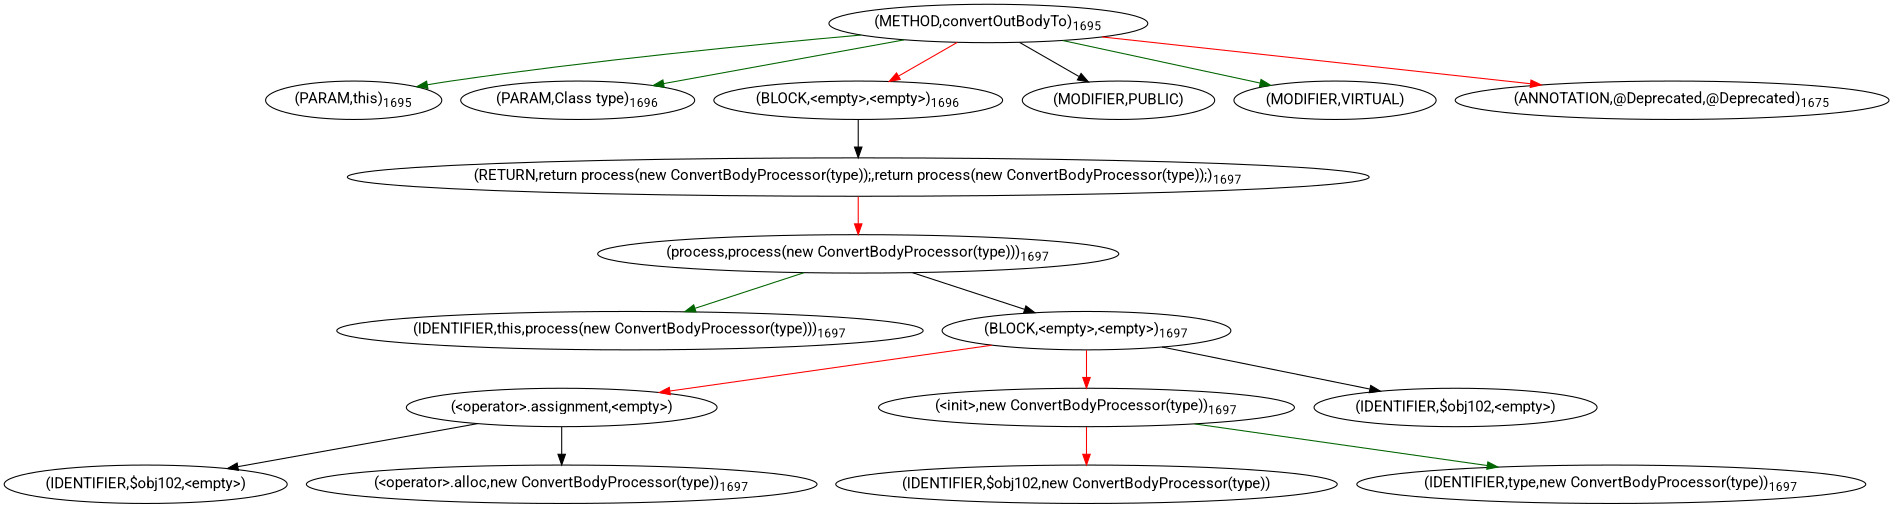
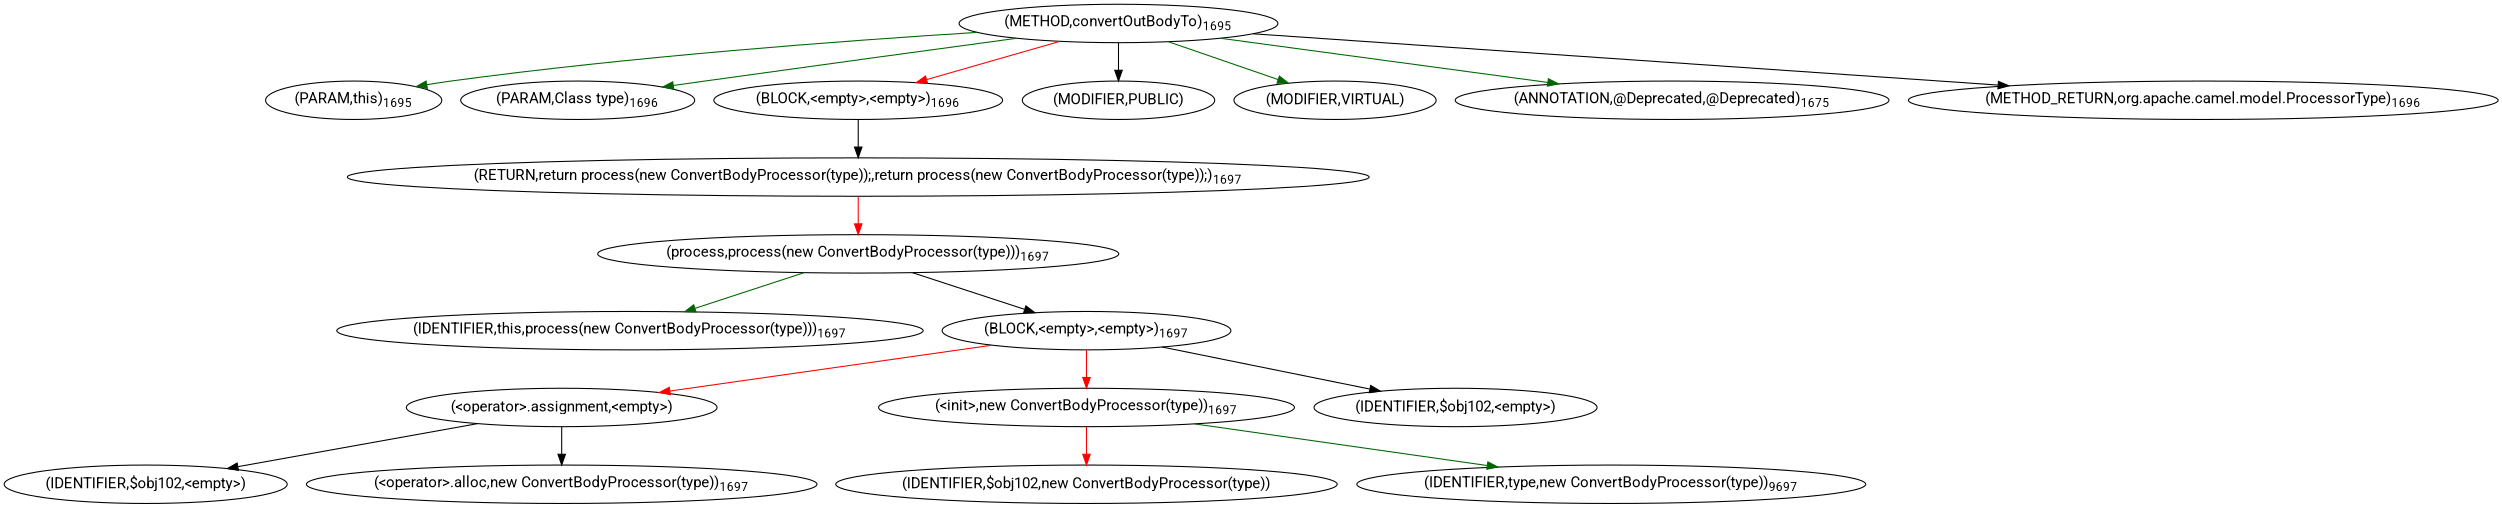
(1316, 60) -> (1384, 60)
none -> (2203, 100)
(1784, 483) -> (1784, 483)
